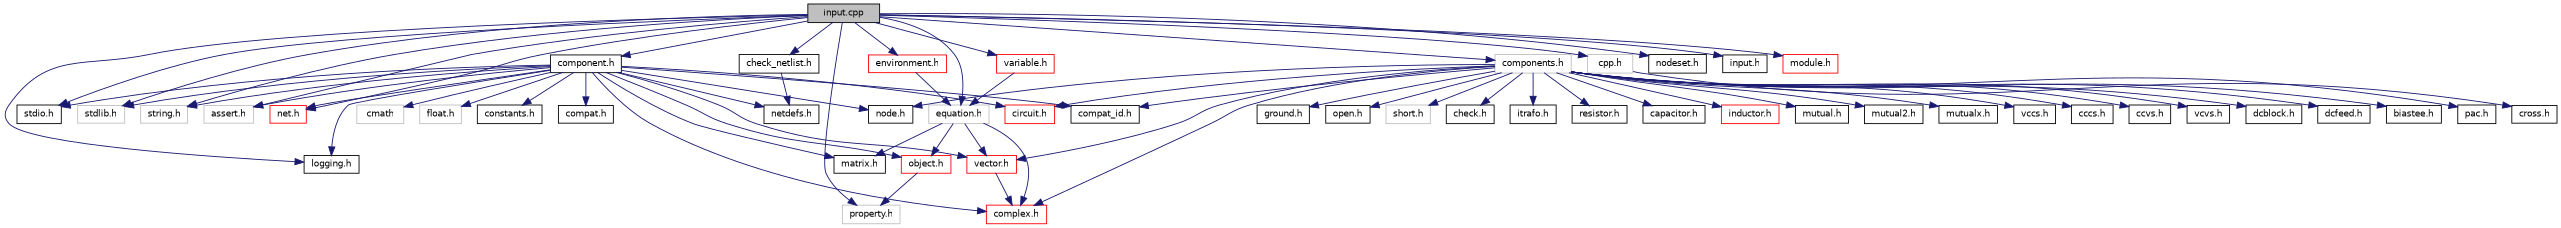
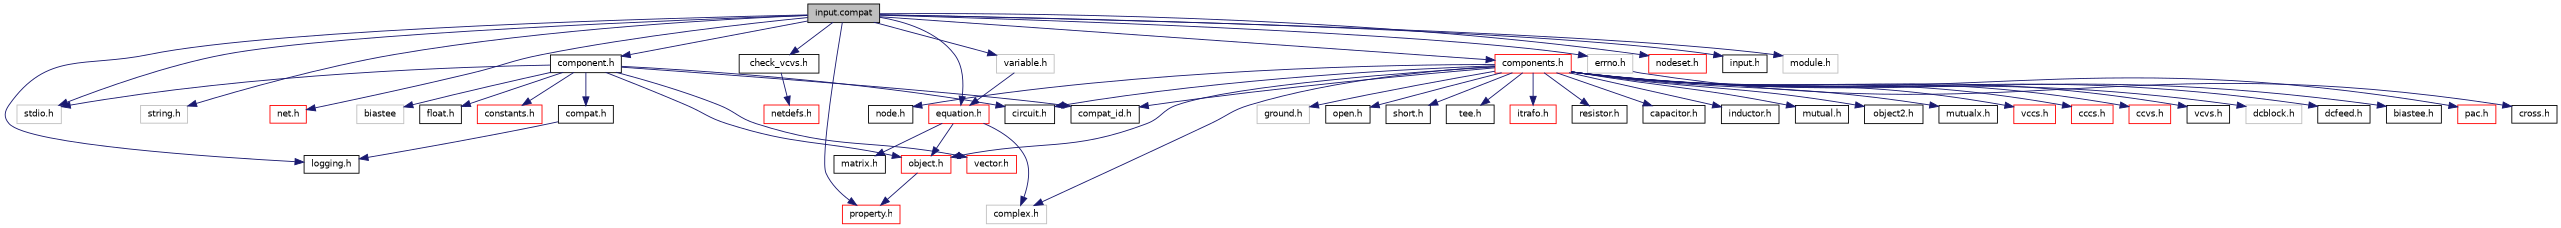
(844, 13) -> (844, 13)
(779, 64) -> (779, 64)
(907, 64) -> none
(1025, 64) -> (1025, 64)
(1533, 64) -> (1533, 64)
(1610, 64) -> (1610, 64)
(1677, 64) -> (1677, 64)
(1810, 64) -> (1810, 64)
(433, 87) -> none
(302, 89) -> none
(740, 89) -> none
(426, 90) -> (463, 140)
(697, 91) -> none
(1245, 99) -> (1170, 108)
(39, 114) -> (39, 114)
(101, 114) -> none
(229, 114) -> none
(380, 114) -> (380, 114)
(441, 114) -> (441, 114)
(510, 114) -> (510, 114)
(791, 114) -> (791, 114)
(959, 114) -> (959, 114)
(1030, 114) -> (1030, 114)
(1283, 114) -> (1283, 114)
(1408, 114) -> (1408, 114)
(1470, 114) -> (1470, 114)
(1533, 114) -> (1533, 114)
(1750, 114) -> (1750, 114)
(1894, 114) -> (1894, 114)
(2035, 114) -> (2035, 114)
(2092, 114) -> (2092, 114)
(2150, 114) -> (2150, 114)
(2274, 114) -> (2274, 114)
(2477, 114) -> (2477, 114)
(706, 127) -> none
(973, 136) -> none
(772, 172) -> none
(1002, 185) -> none
(871, 214) -> (871, 214)
(1016, 214) -> (1016, 214)
